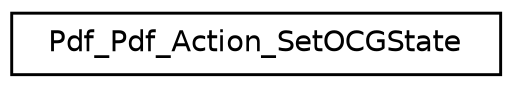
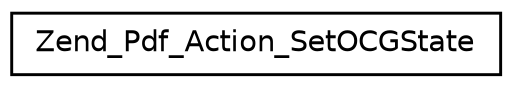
(256, 44) -> (256, 44)
